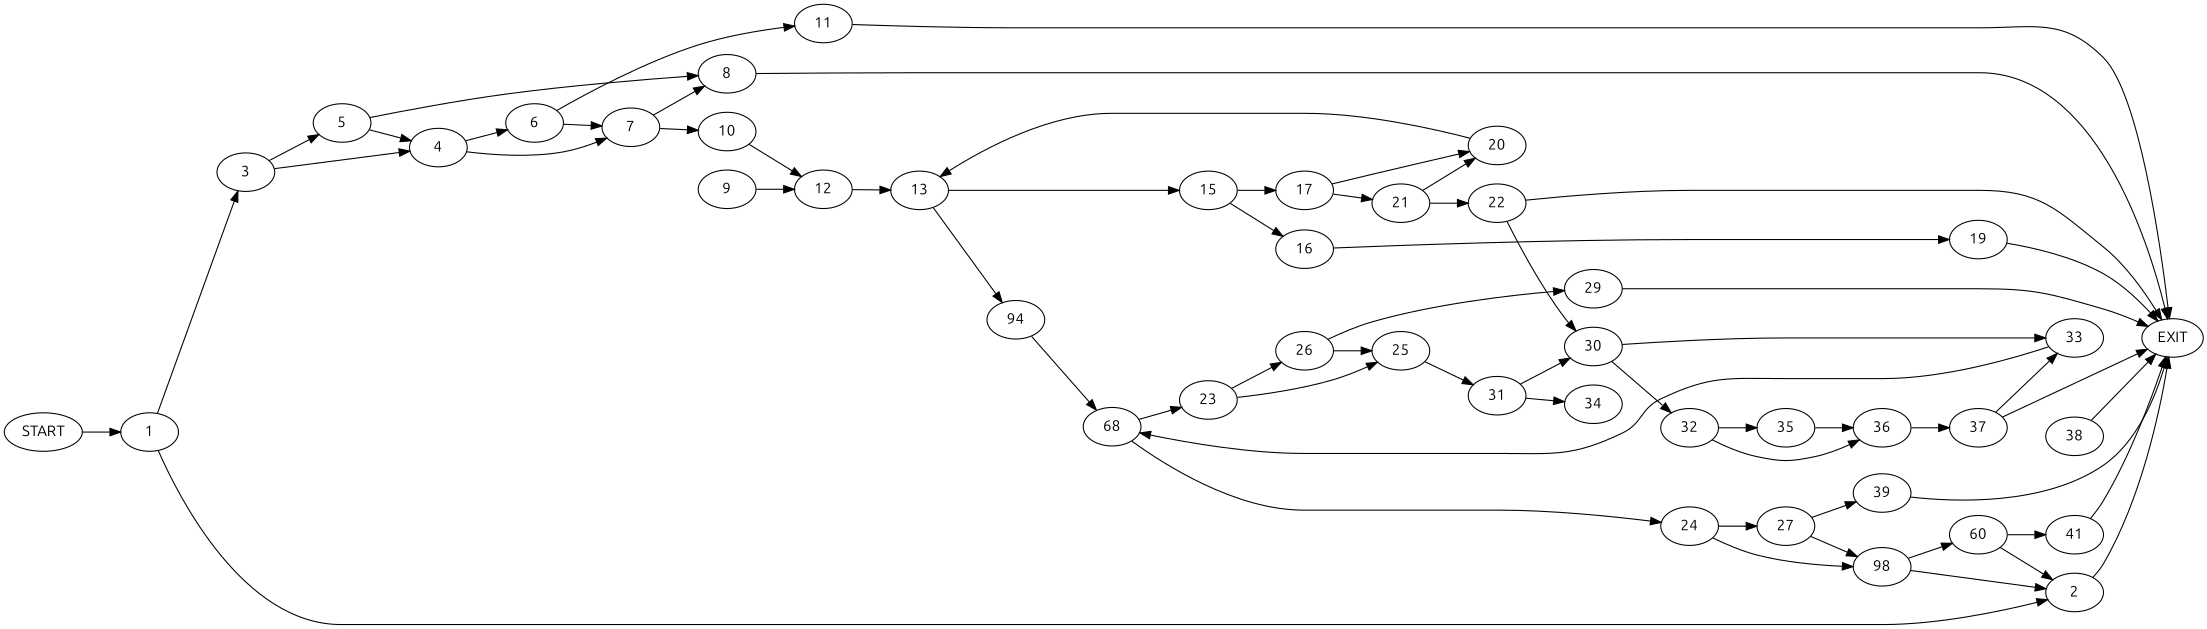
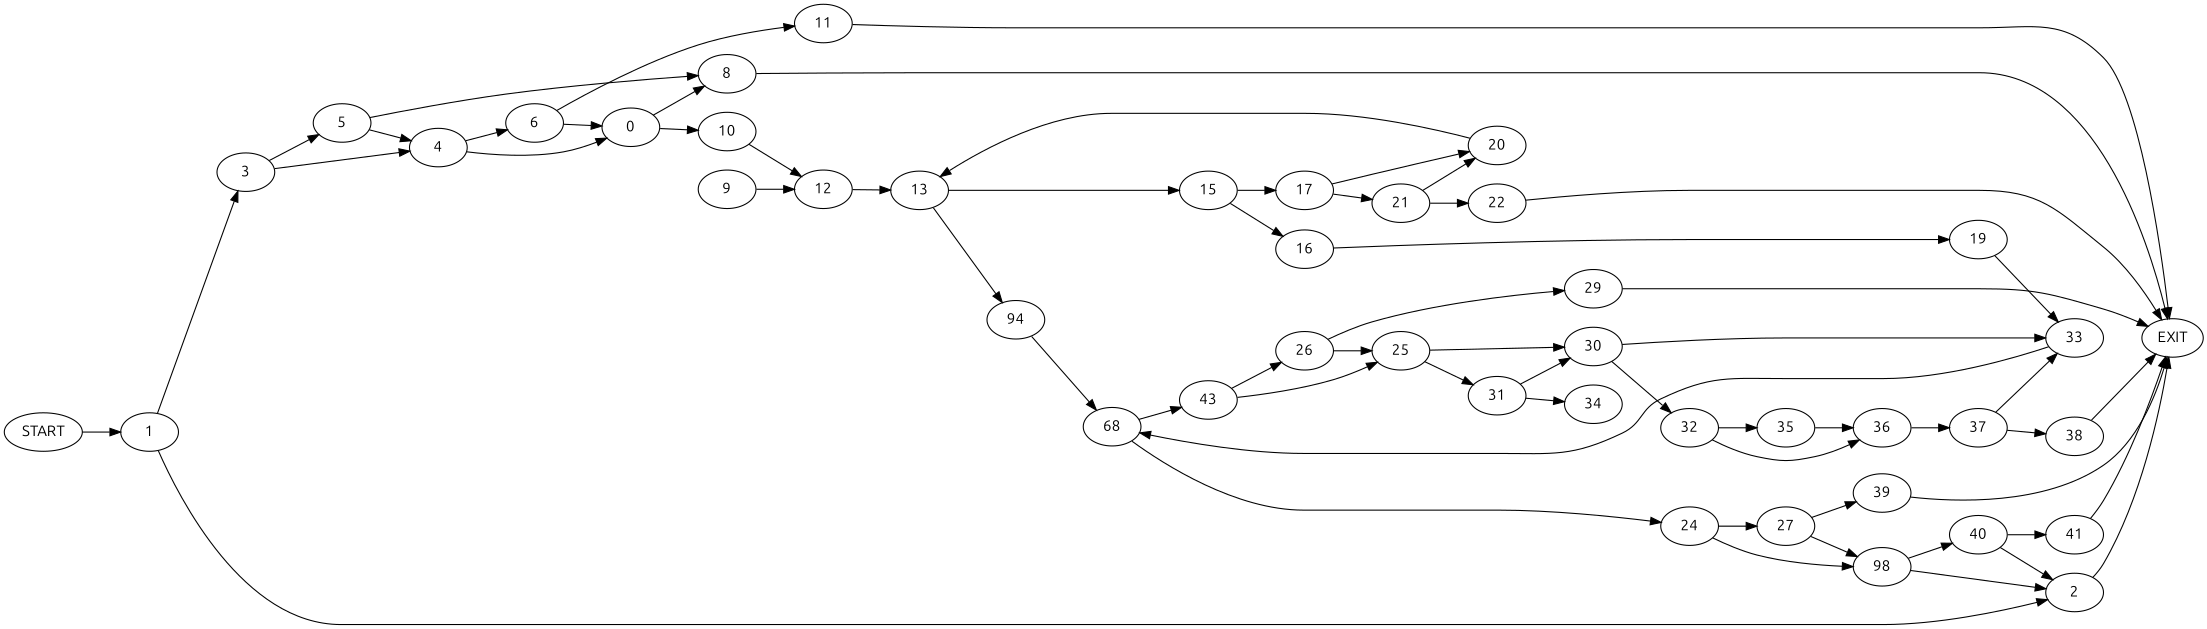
(631, 127) -> (631, 127)
(2085, 265) -> (2021, 284)
(1535, 274) -> (1492, 349)
(2070, 385) -> (2021, 432)
(1208, 400) -> (1208, 400)
(1978, 535) -> (1978, 535)
